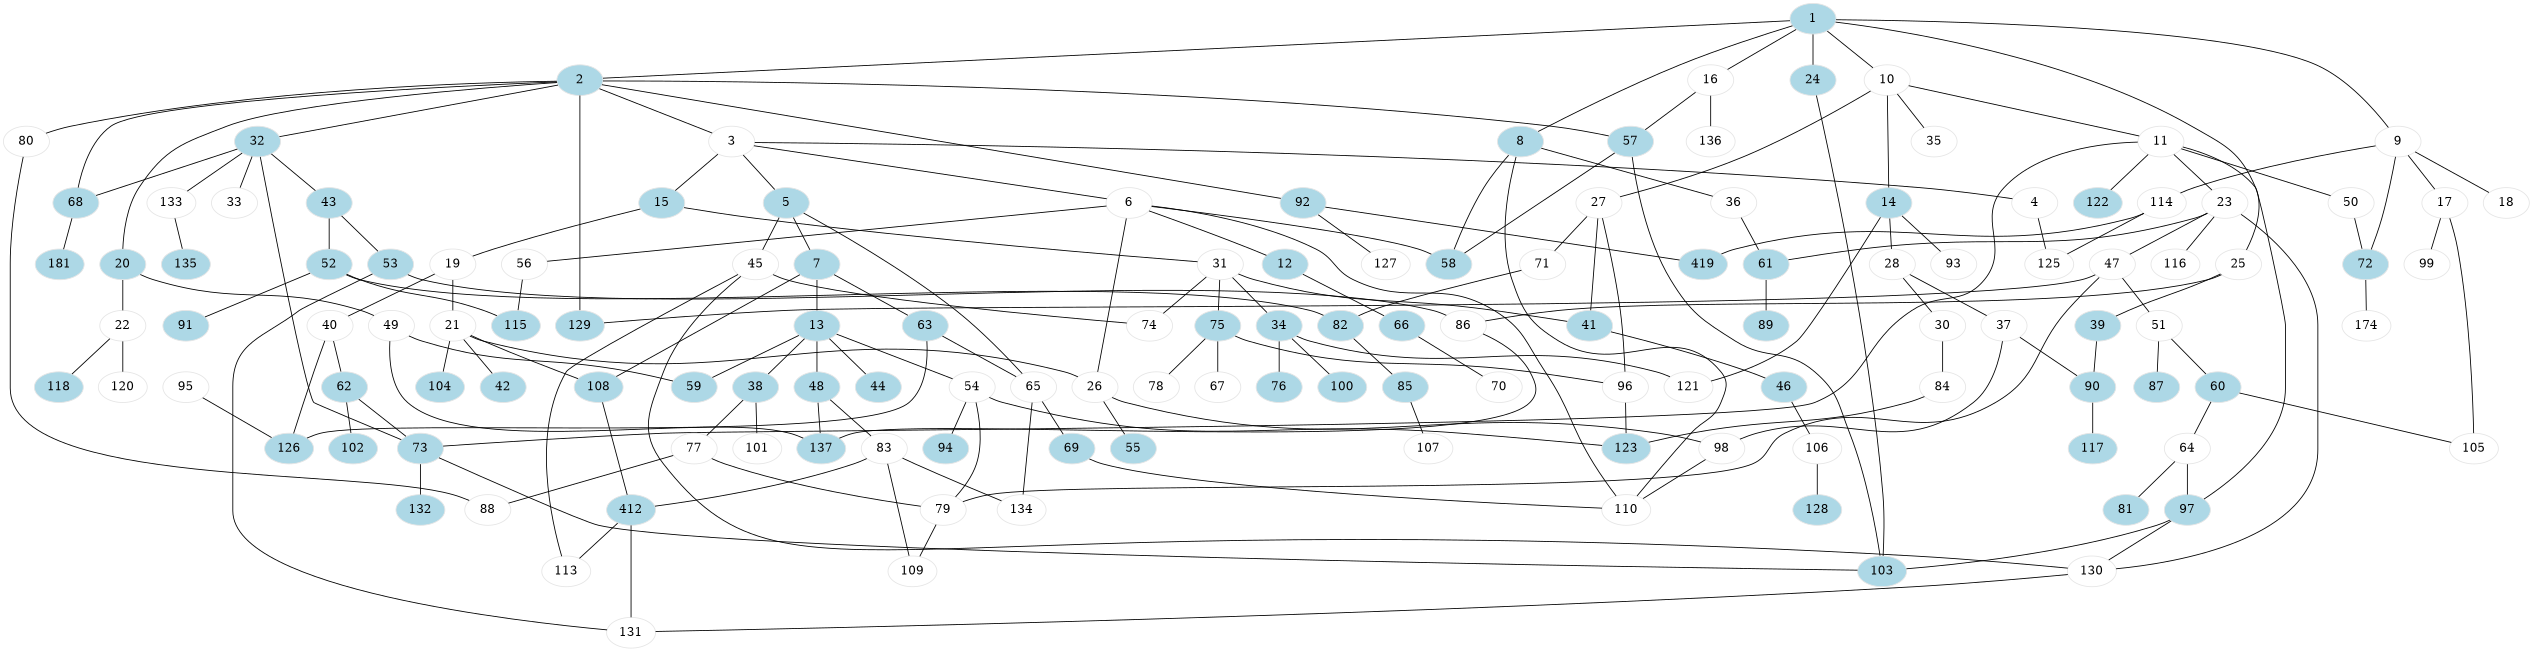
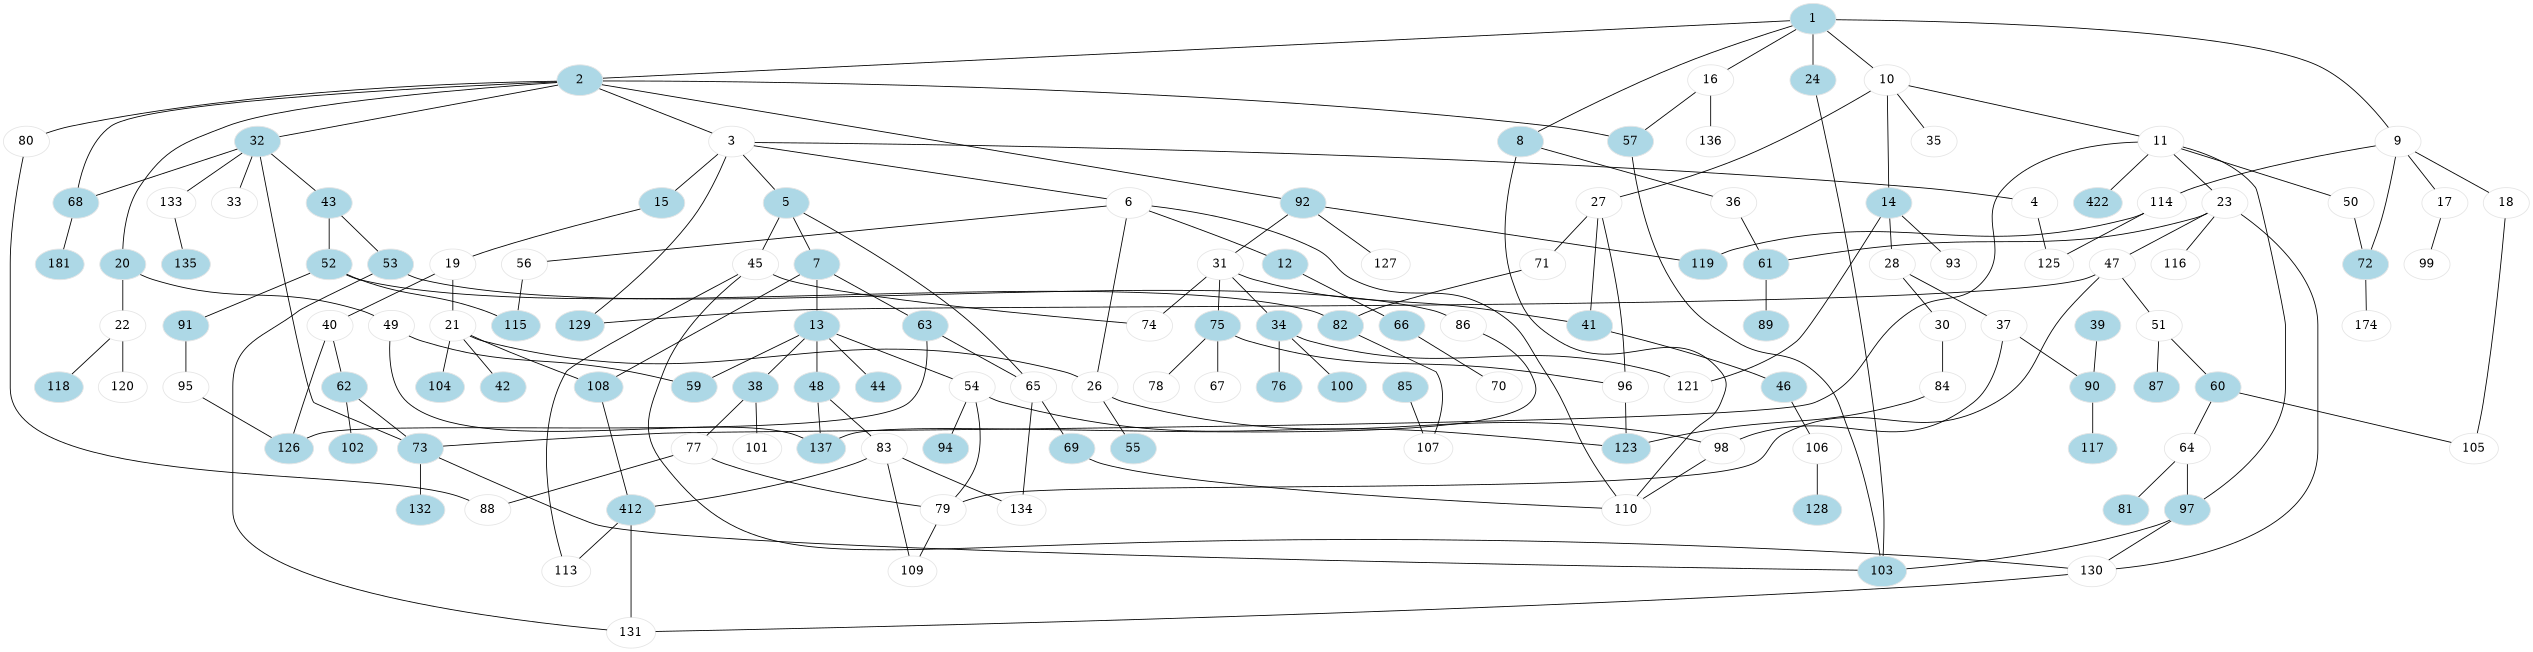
(580, 203) -> (671, 244)
(2098, 203) -> (2098, 203)
(940, 239) -> (1262, 234)
(1449, 264) -> none
(1703, 264) -> (1703, 264)
(2239, 264) -> none
(2468, 325) -> (2494, 326)
(1373, 356) -> (1433, 370)
none -> (186, 357)
